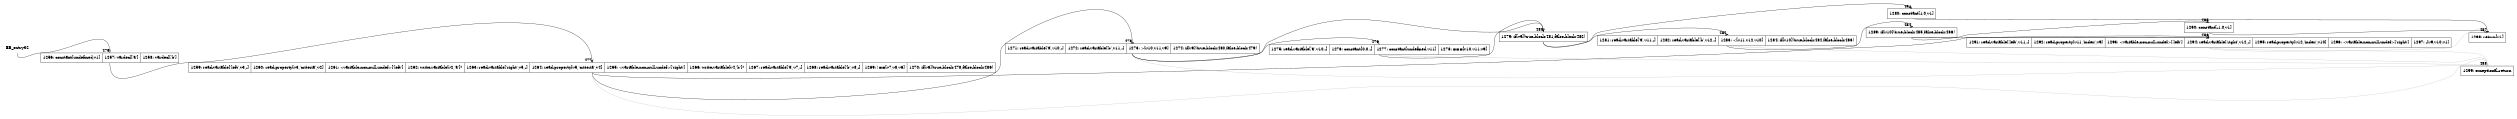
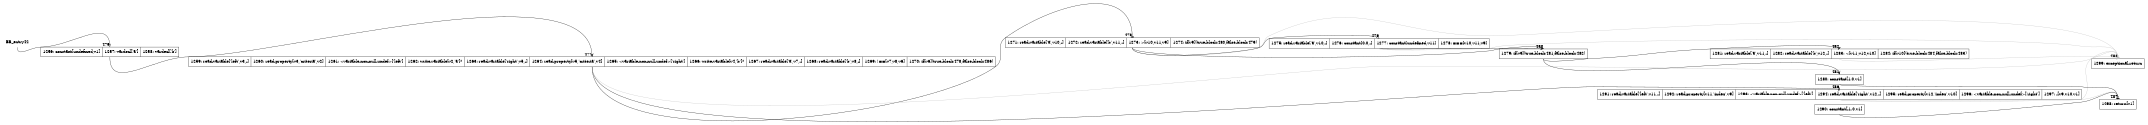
(1912, 33) -> none
(17, 48) -> (17, 42)
